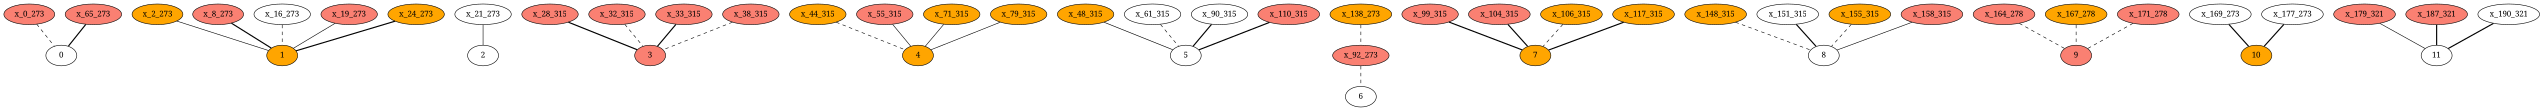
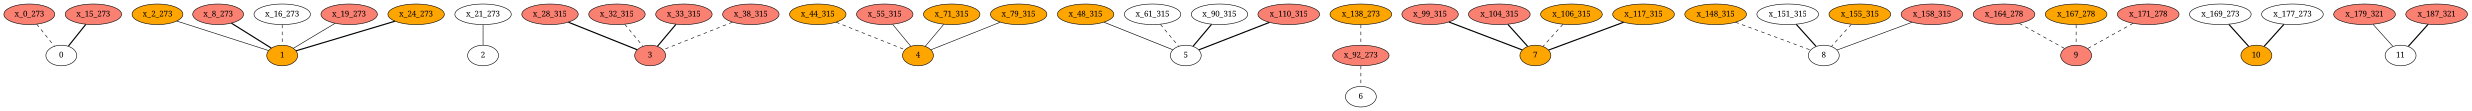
(93, 14) -> (93, 14)
(2509, 14) -> none
